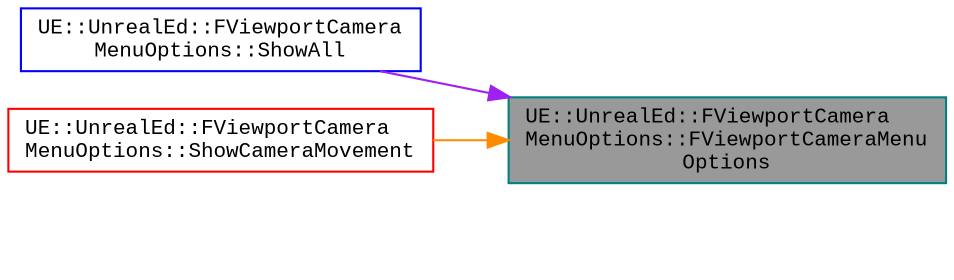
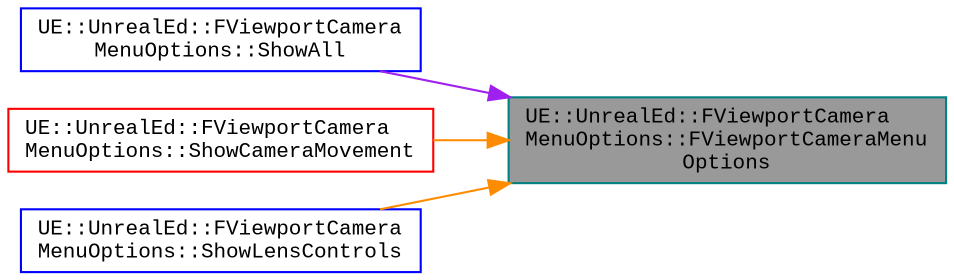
none -> (221, 241)
